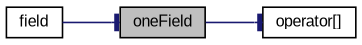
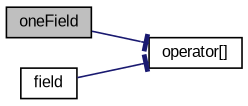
(87, 22) -> (109, 71)
